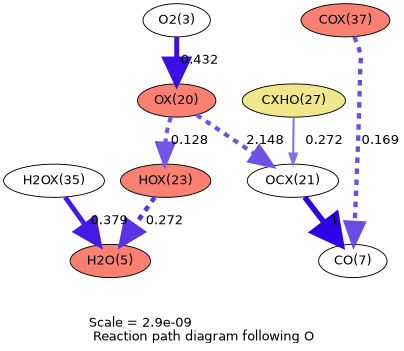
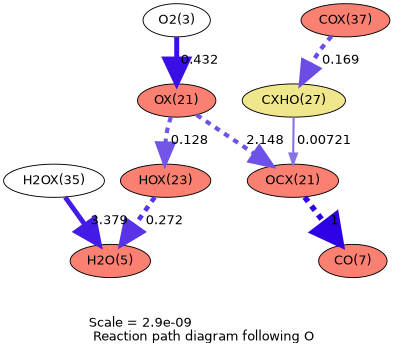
(177, 101) -> (177, 101)
(359, 129) -> (320, 50)
(322, 141) -> (322, 141)
(293, 181) -> (293, 181)
(315, 210) -> (315, 210)
(108, 221) -> (108, 221)
(353, 261) -> (353, 261)
